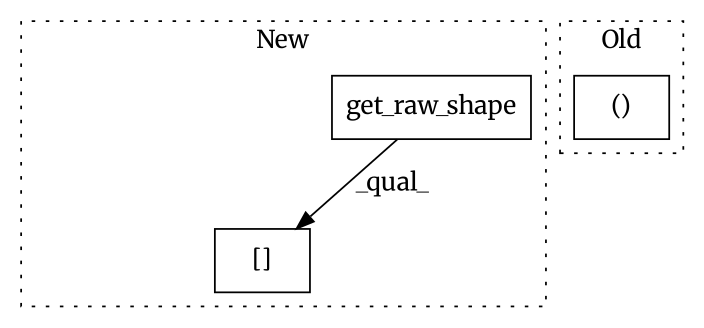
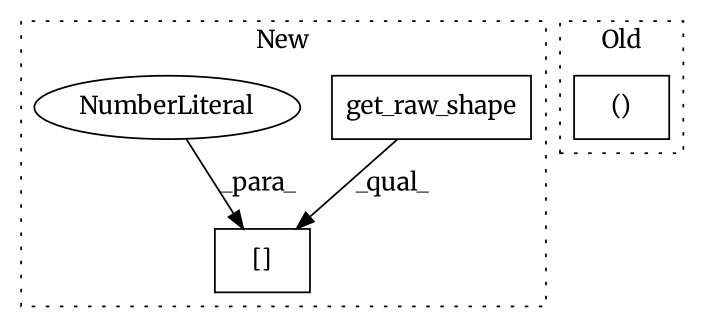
none -> (167, 107)
